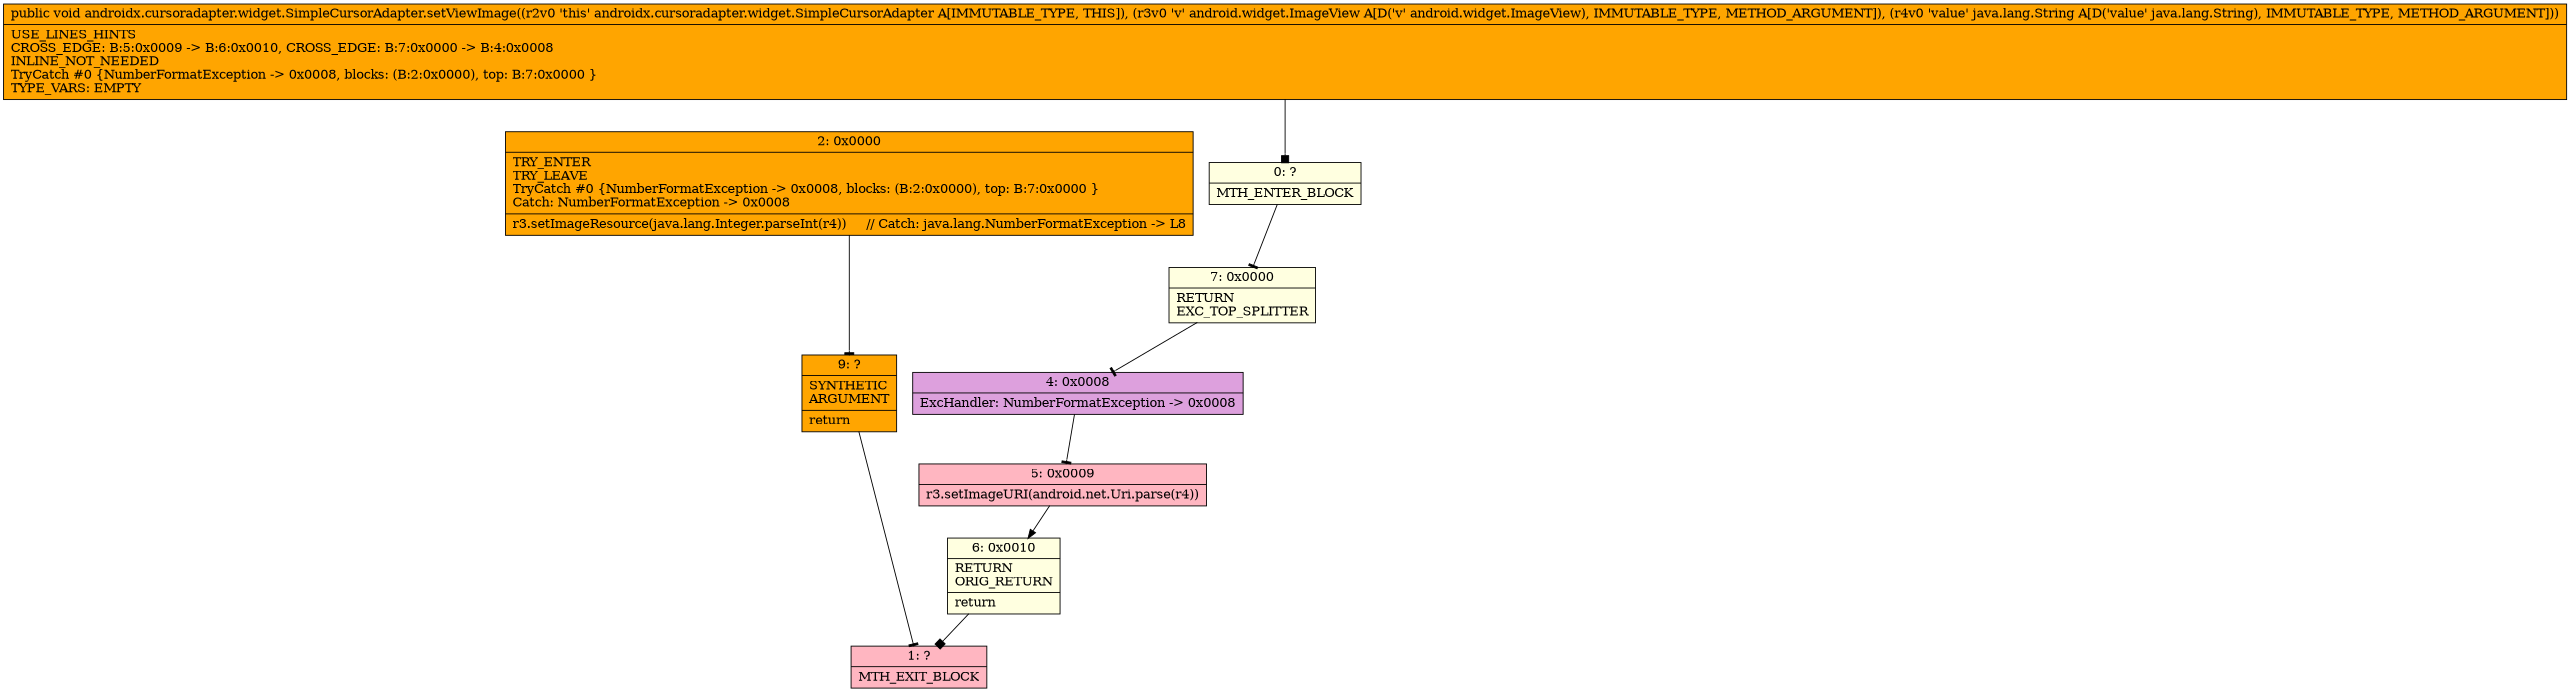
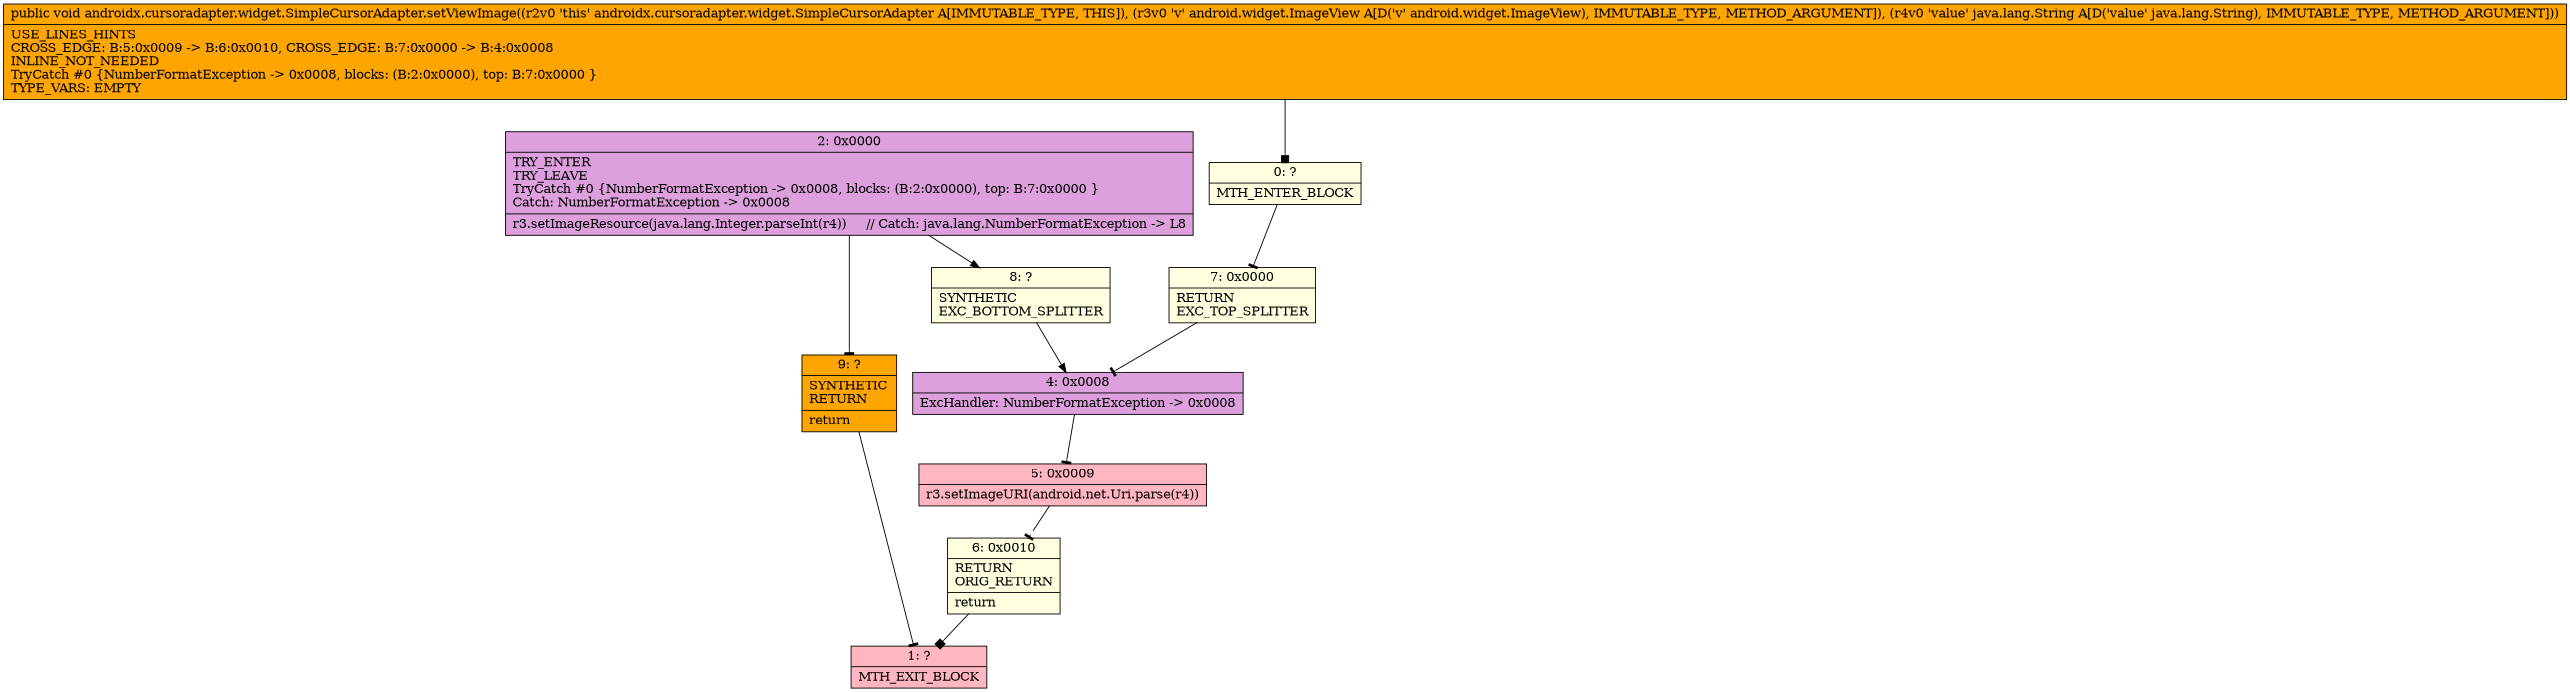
(849, 184) -> (849, 184)
none -> (1021, 295)
(849, 399) -> (838, 399)
(1041, 518) -> (1041, 518)
